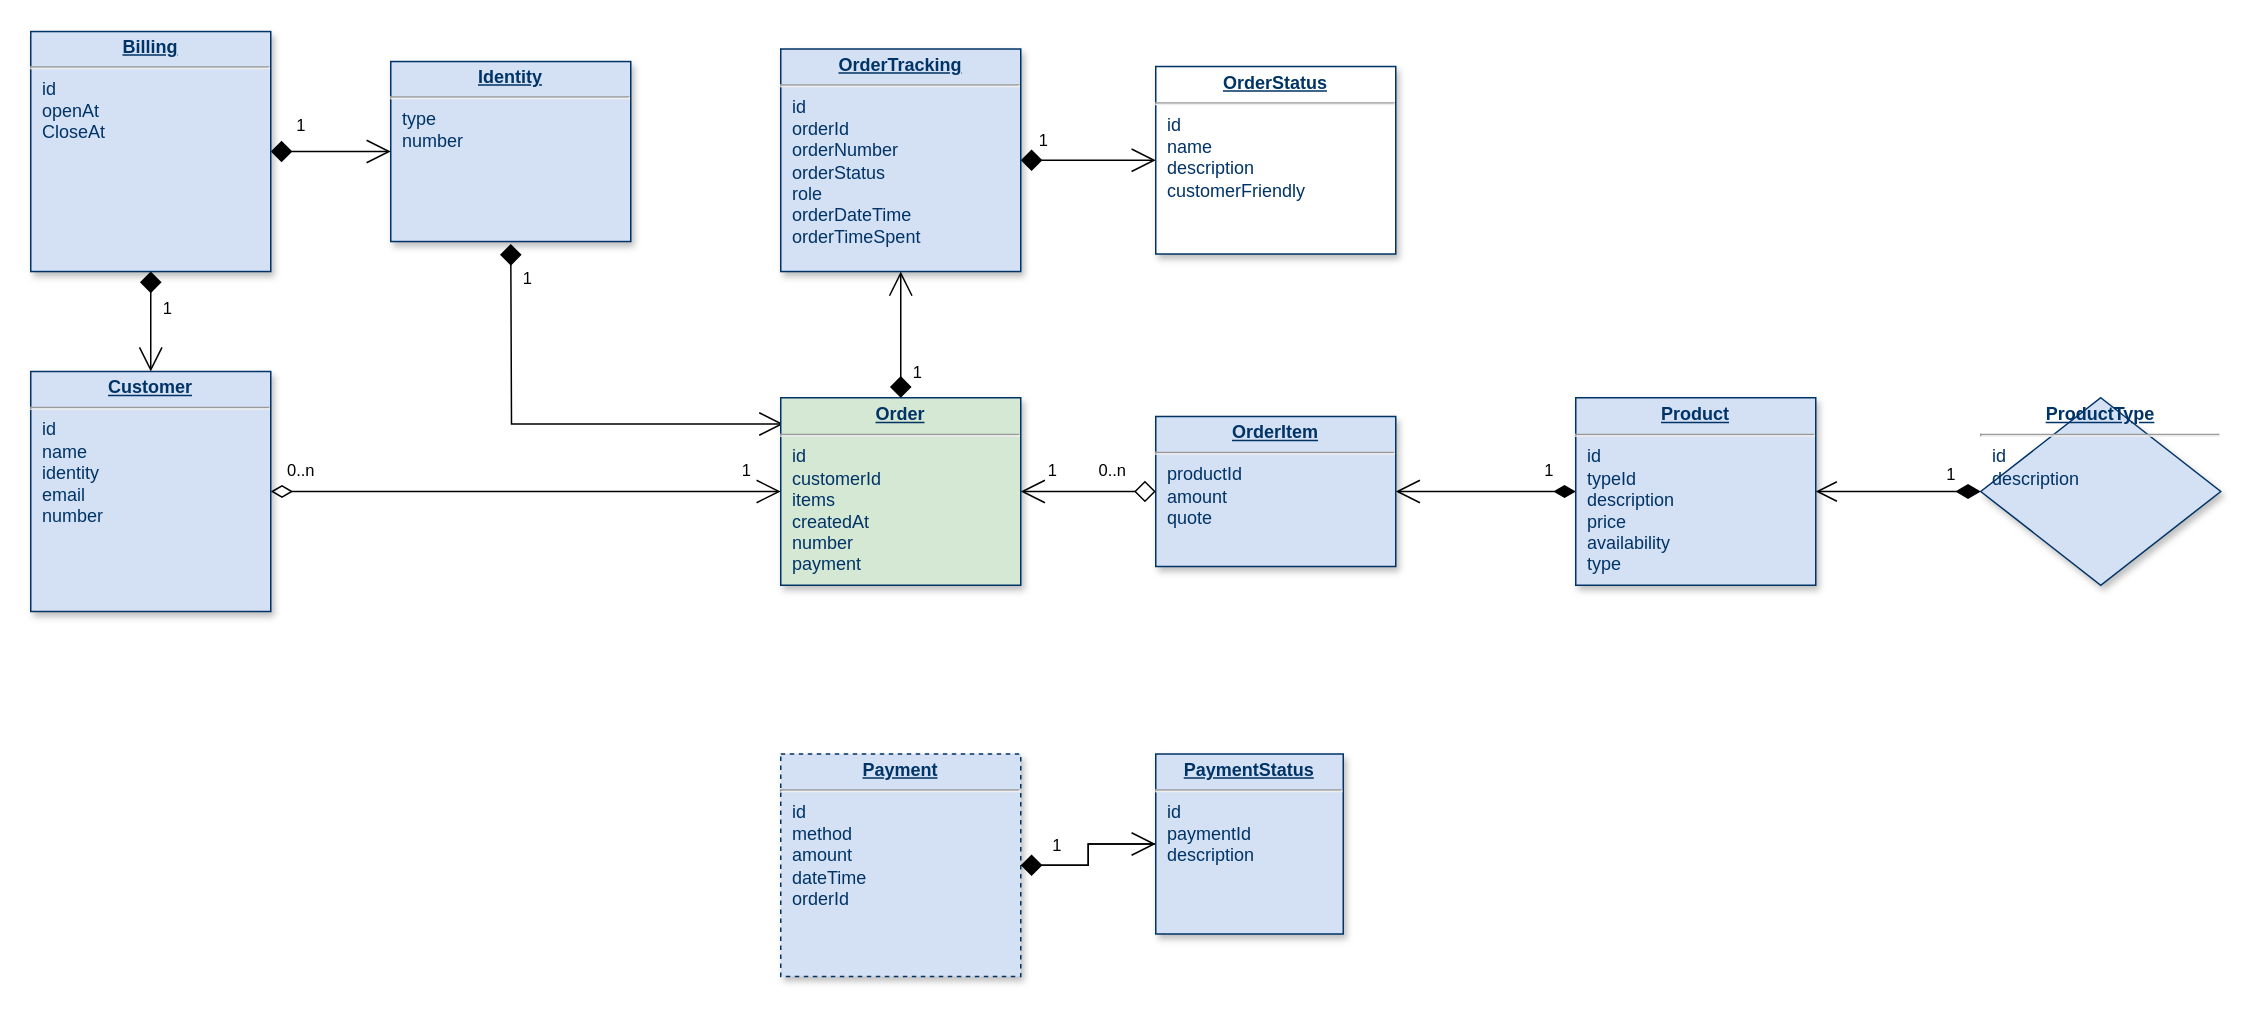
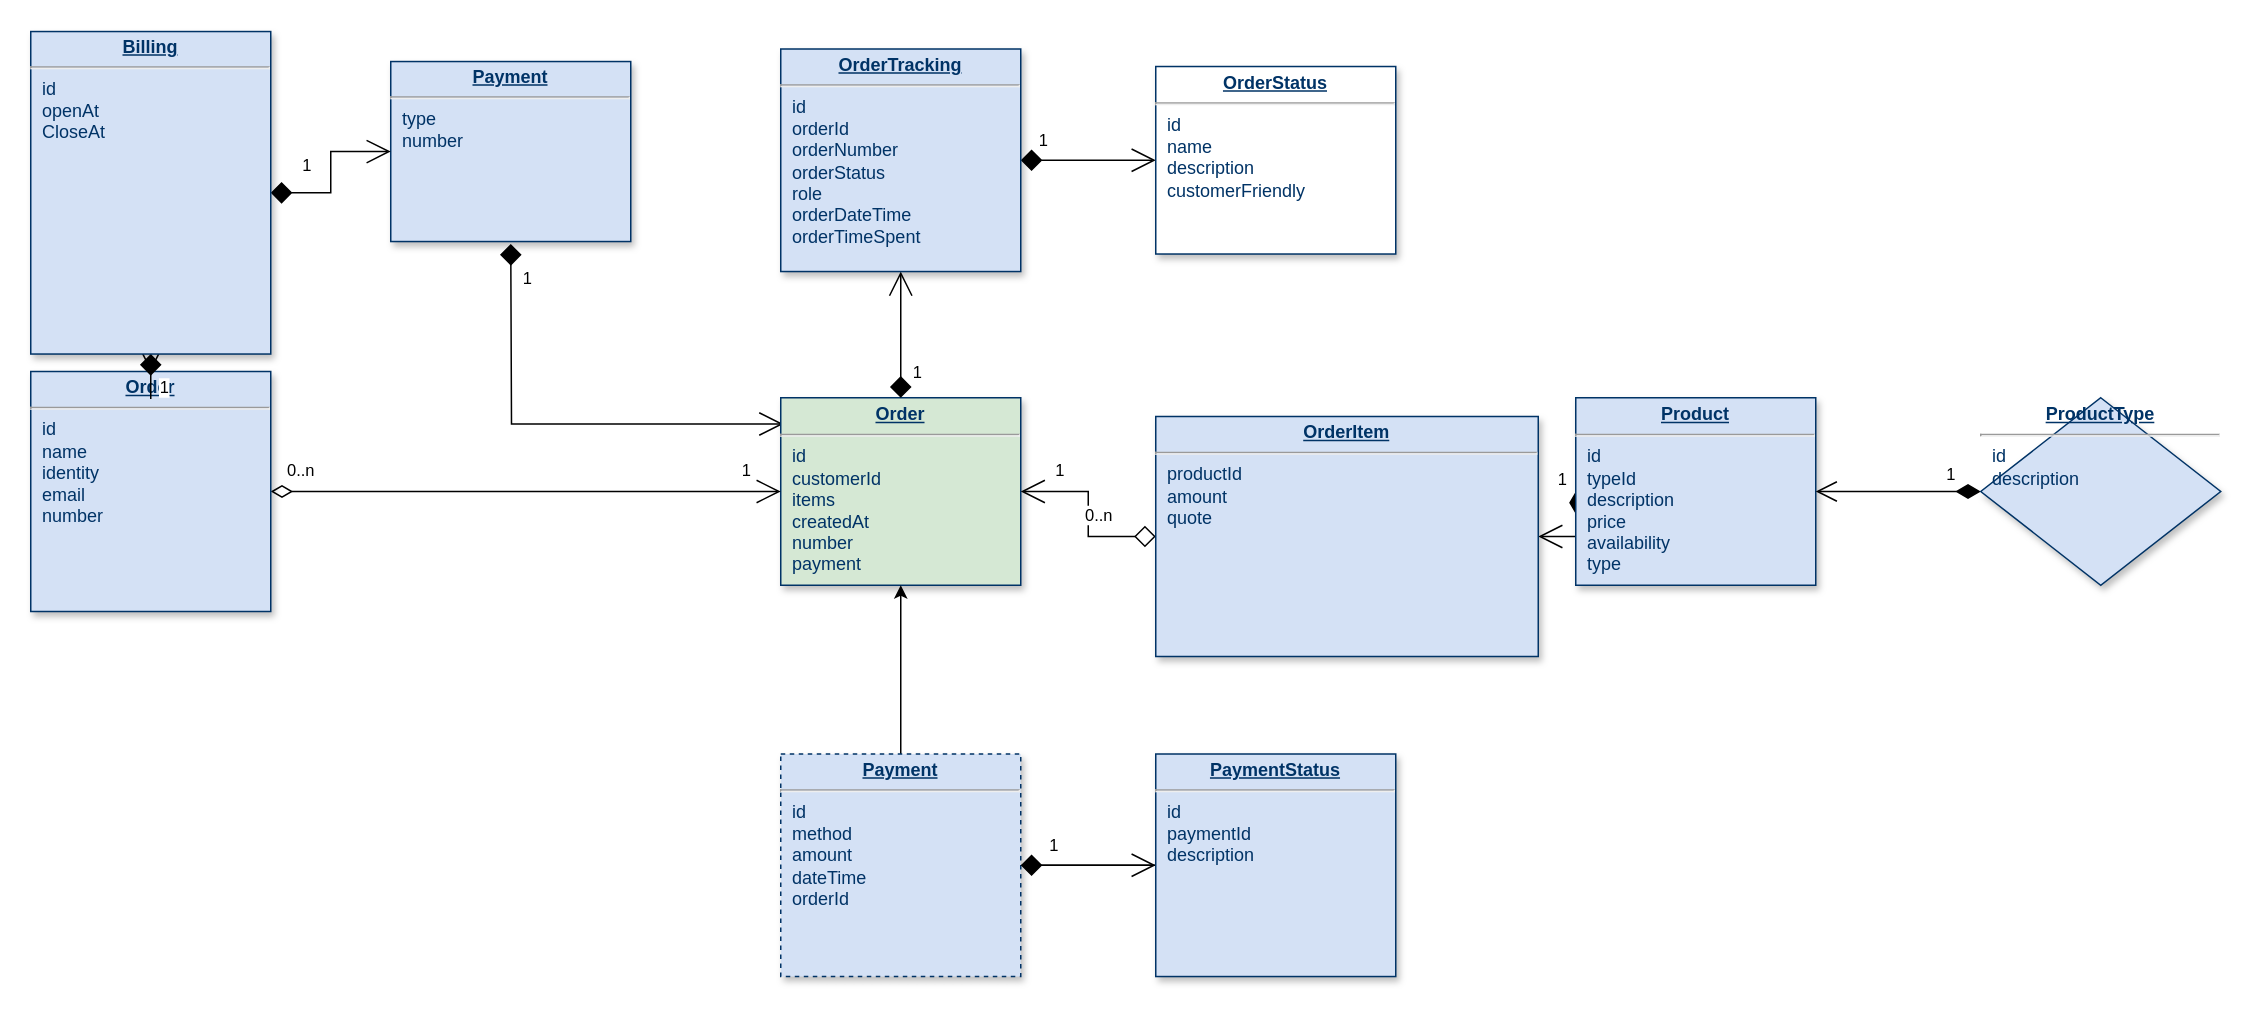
(429, 93) -> (426, 93)
(151, 151) -> (151, 193)
(71, 436) -> (66, 436)
(1276, 491) -> (1347, 536)
none -> (901, 675)
(1250, 844) -> (1276, 865)
